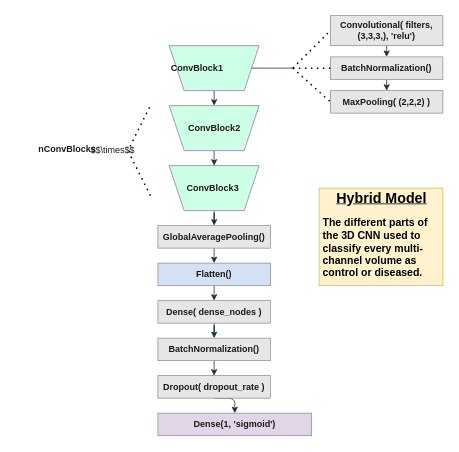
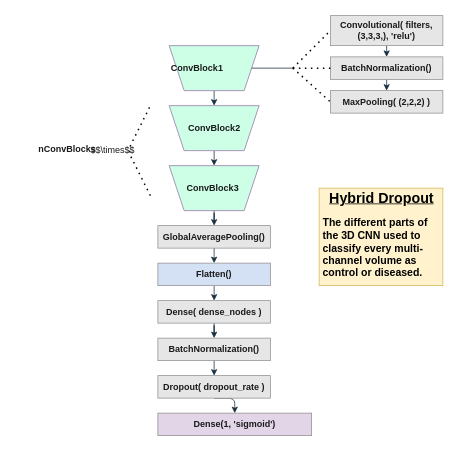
(382, 207) -> (382, 207)
